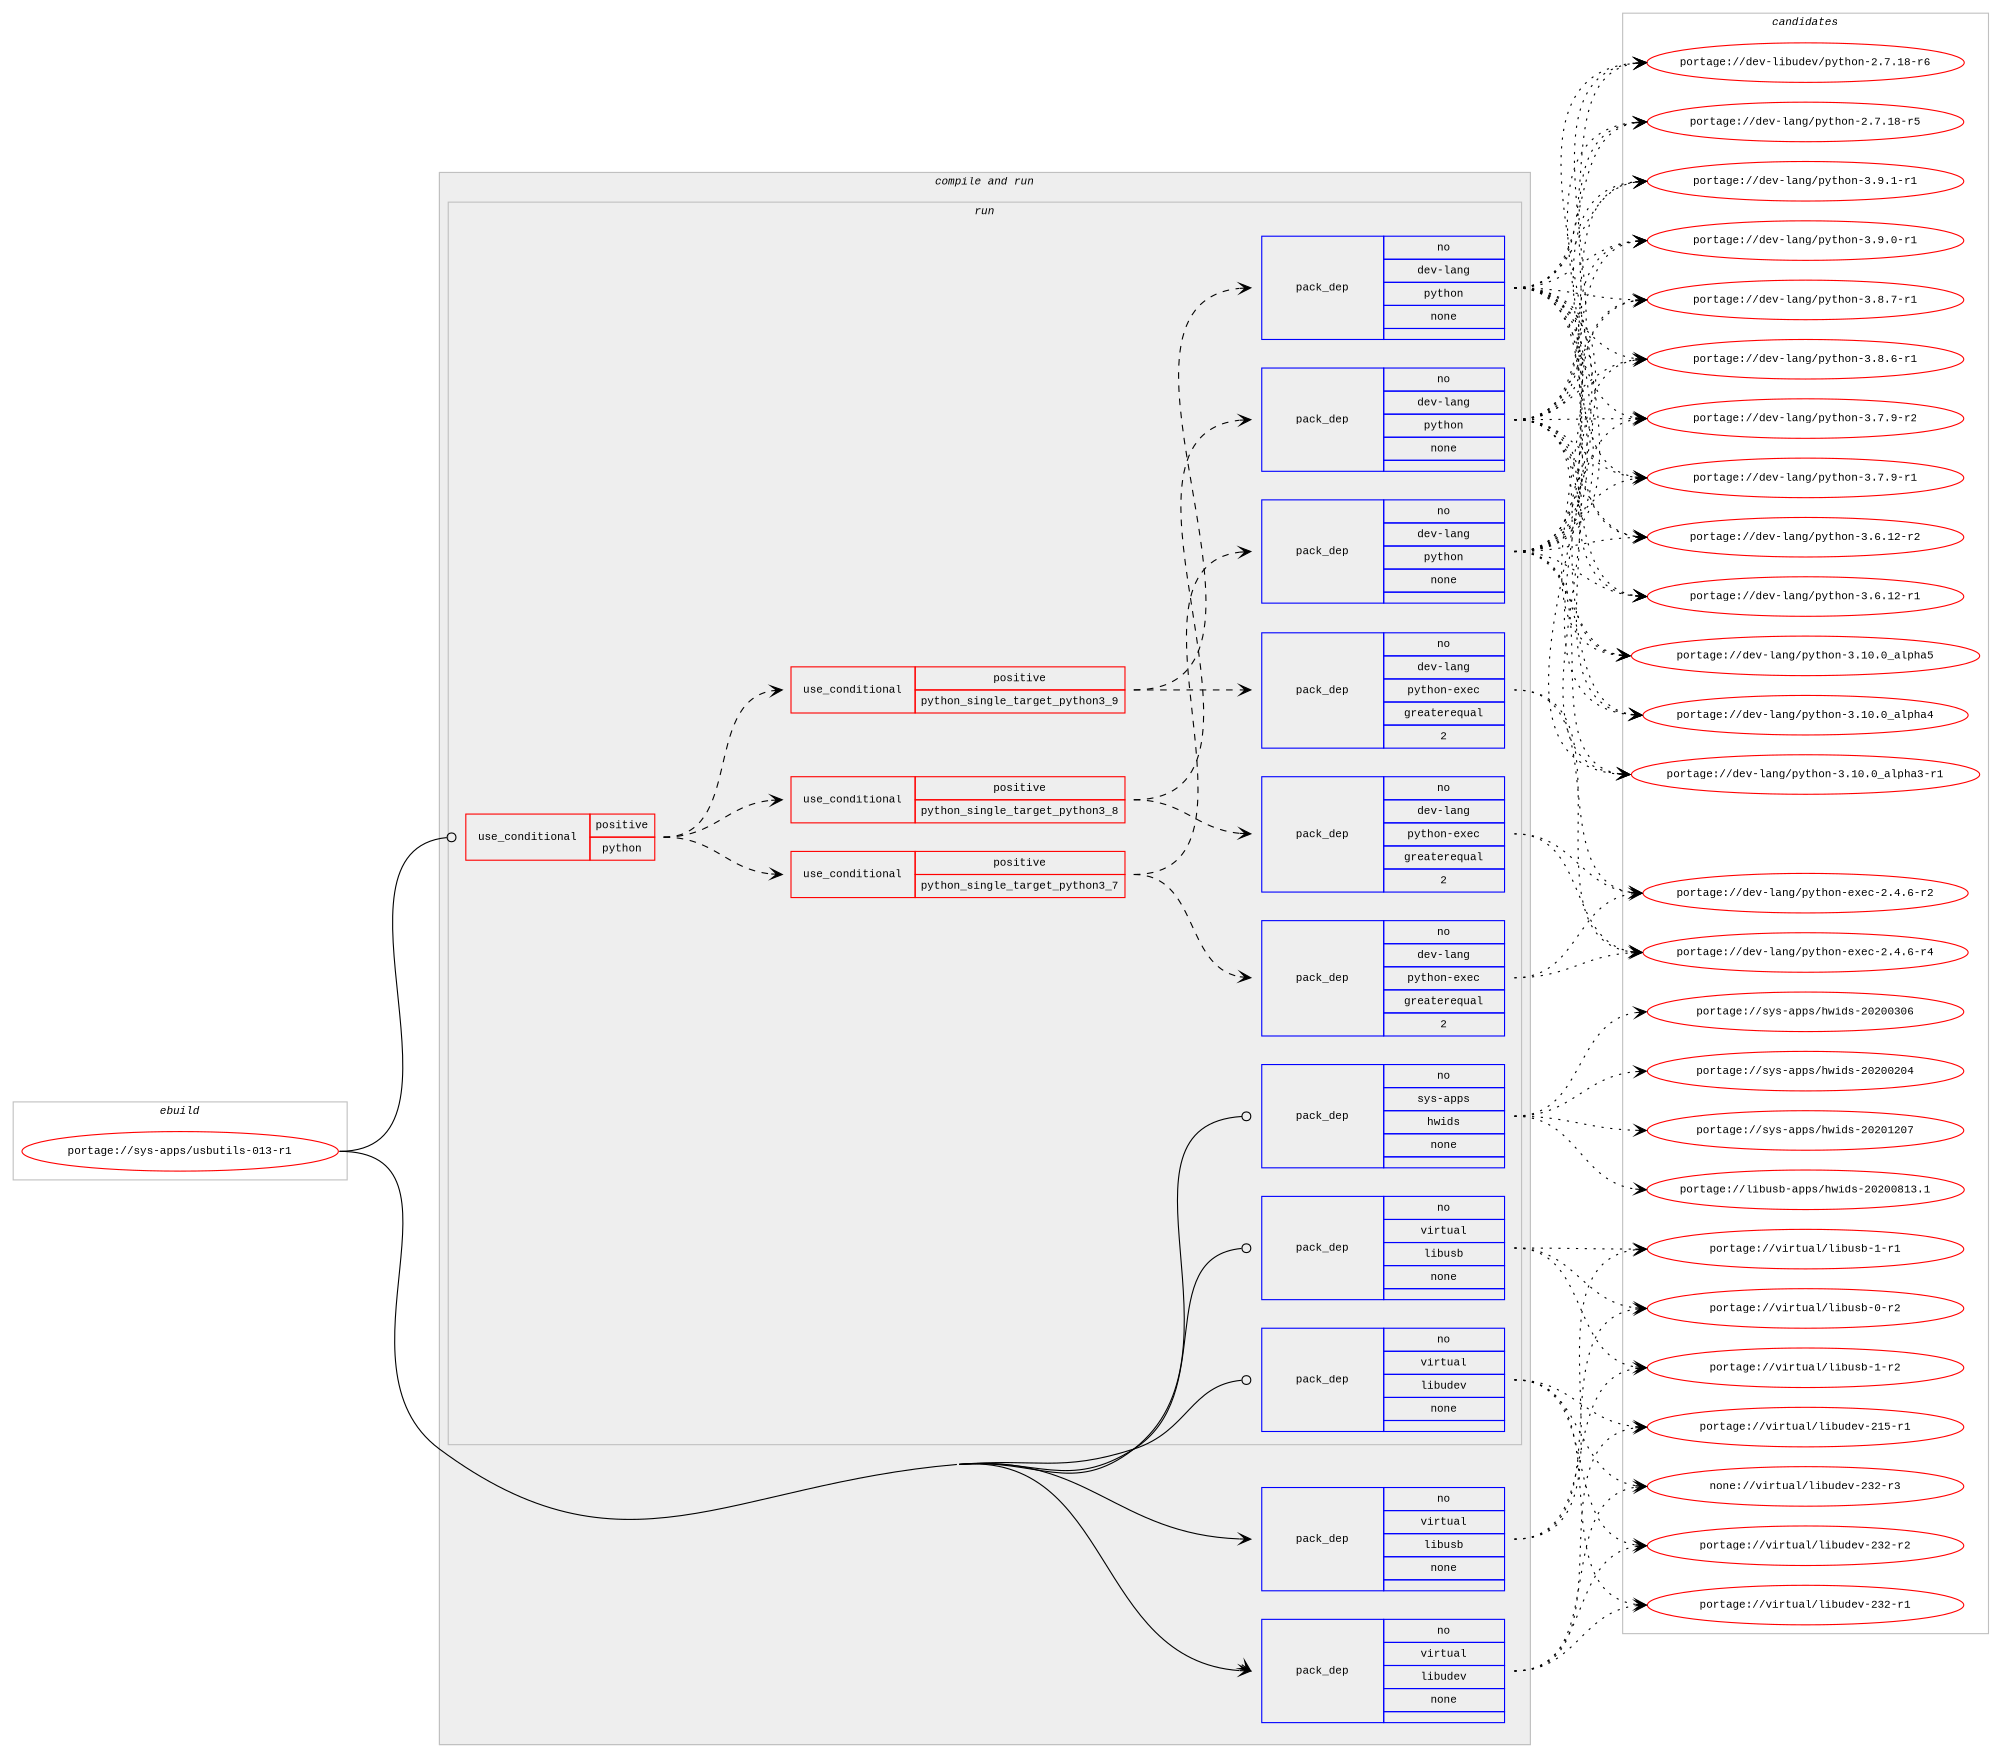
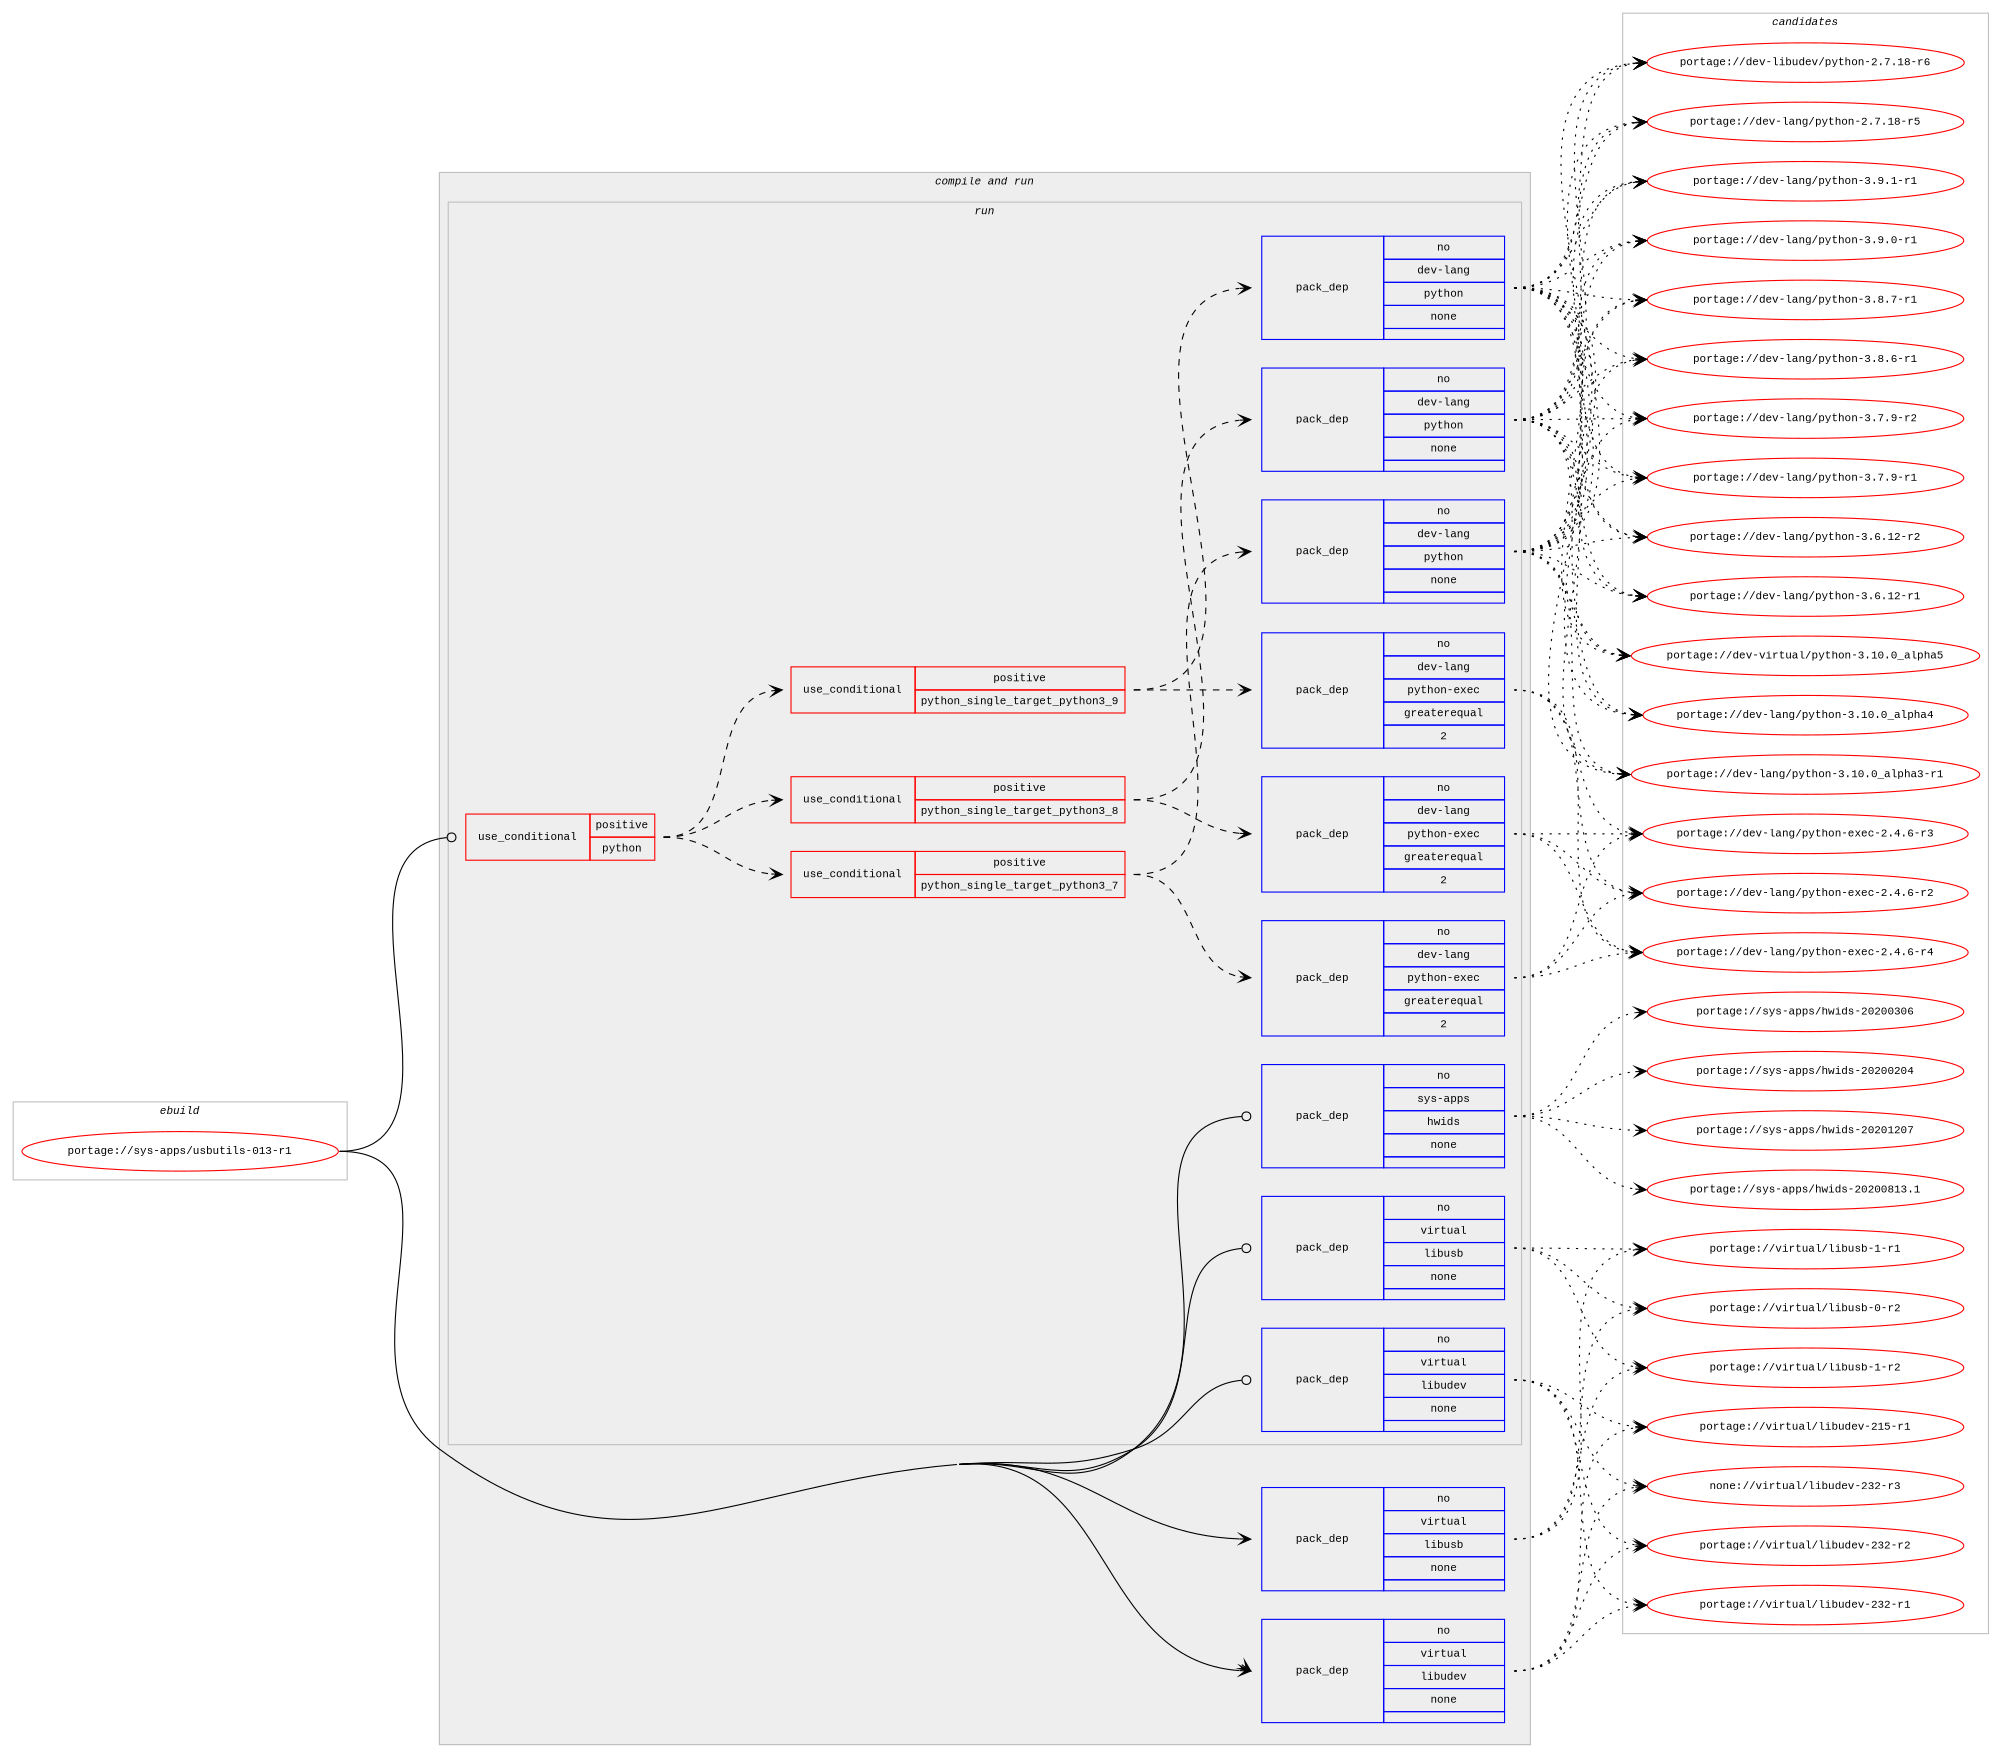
(1806, 656) -> (1806, 656)
none -> (1806, 834)
(1806, 1190) -> (1806, 1190)
